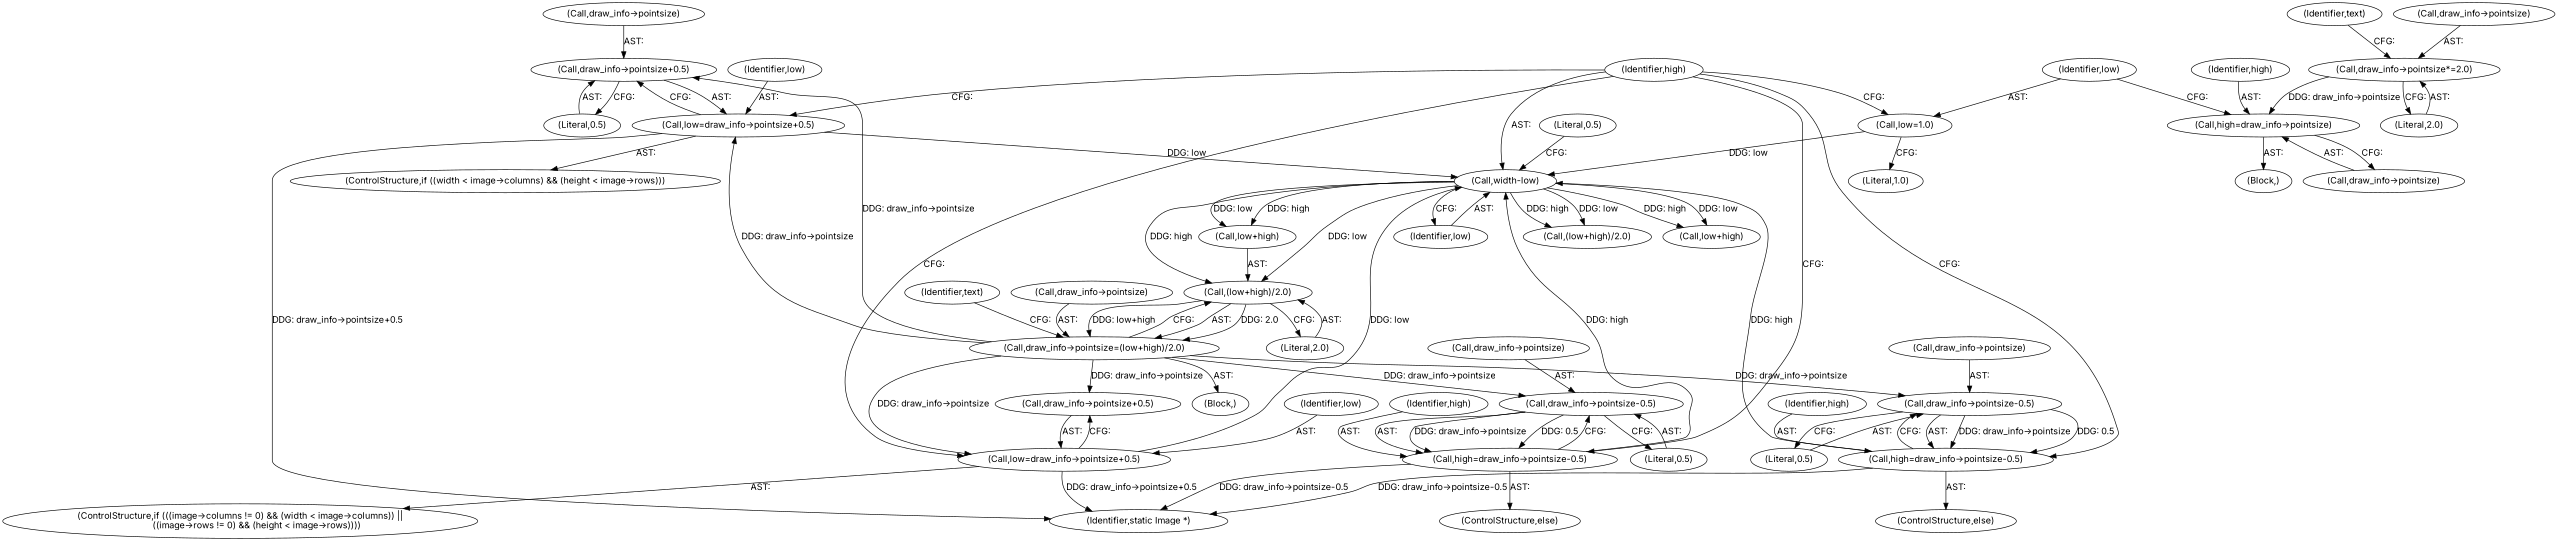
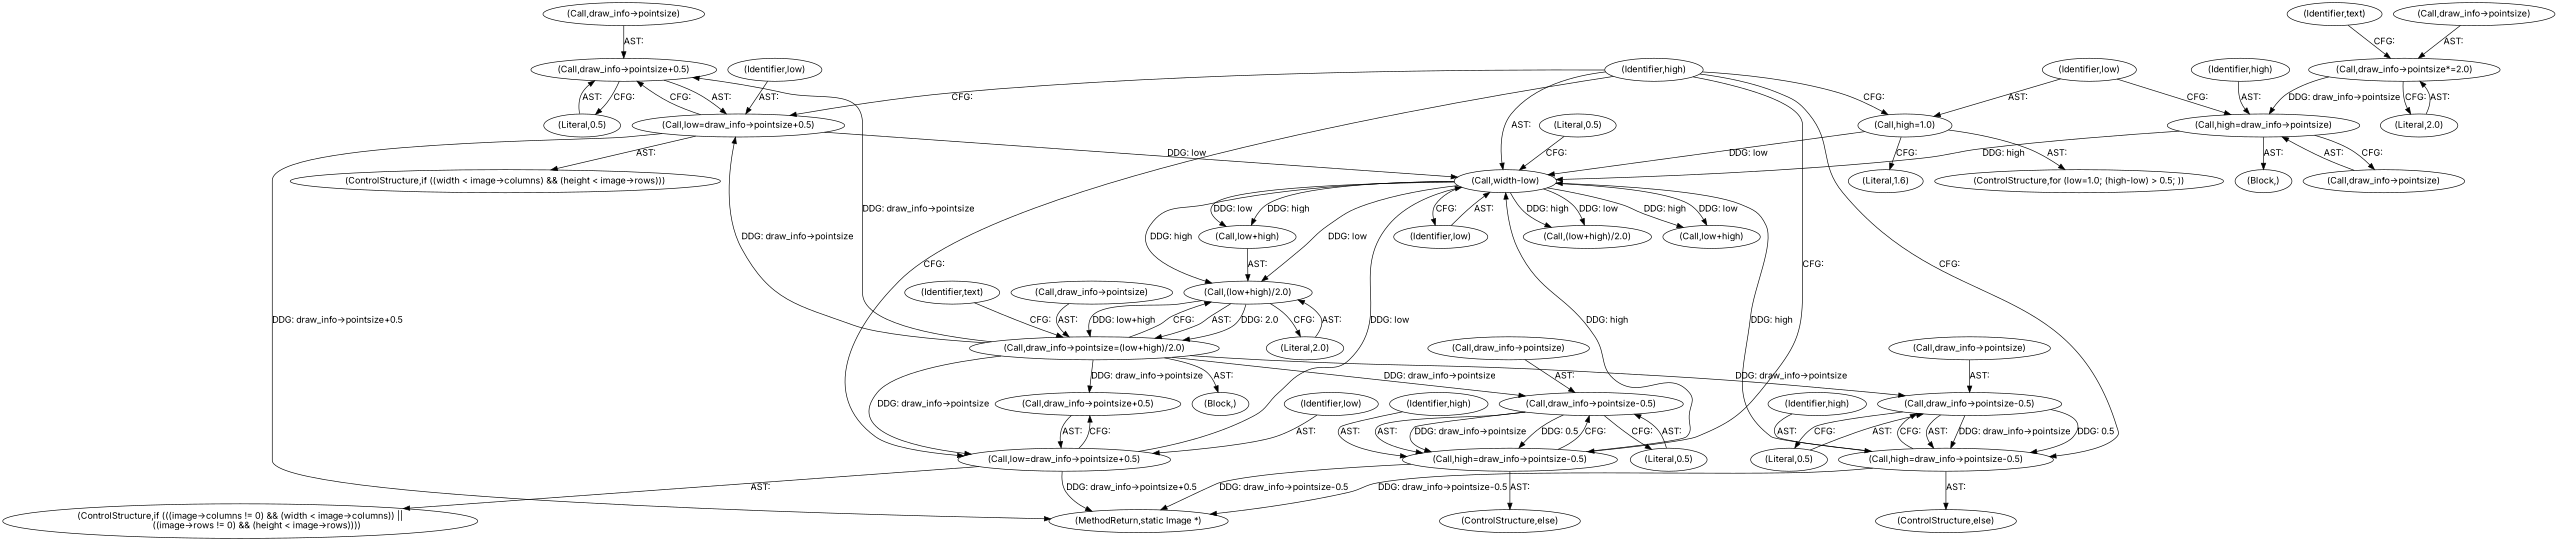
(1905, 125) -> (1905, 125)
none -> (1872, 163)
(1886, 181) -> (1886, 181)
none -> (2079, 181)
(1139, 521) -> (1139, 521)
